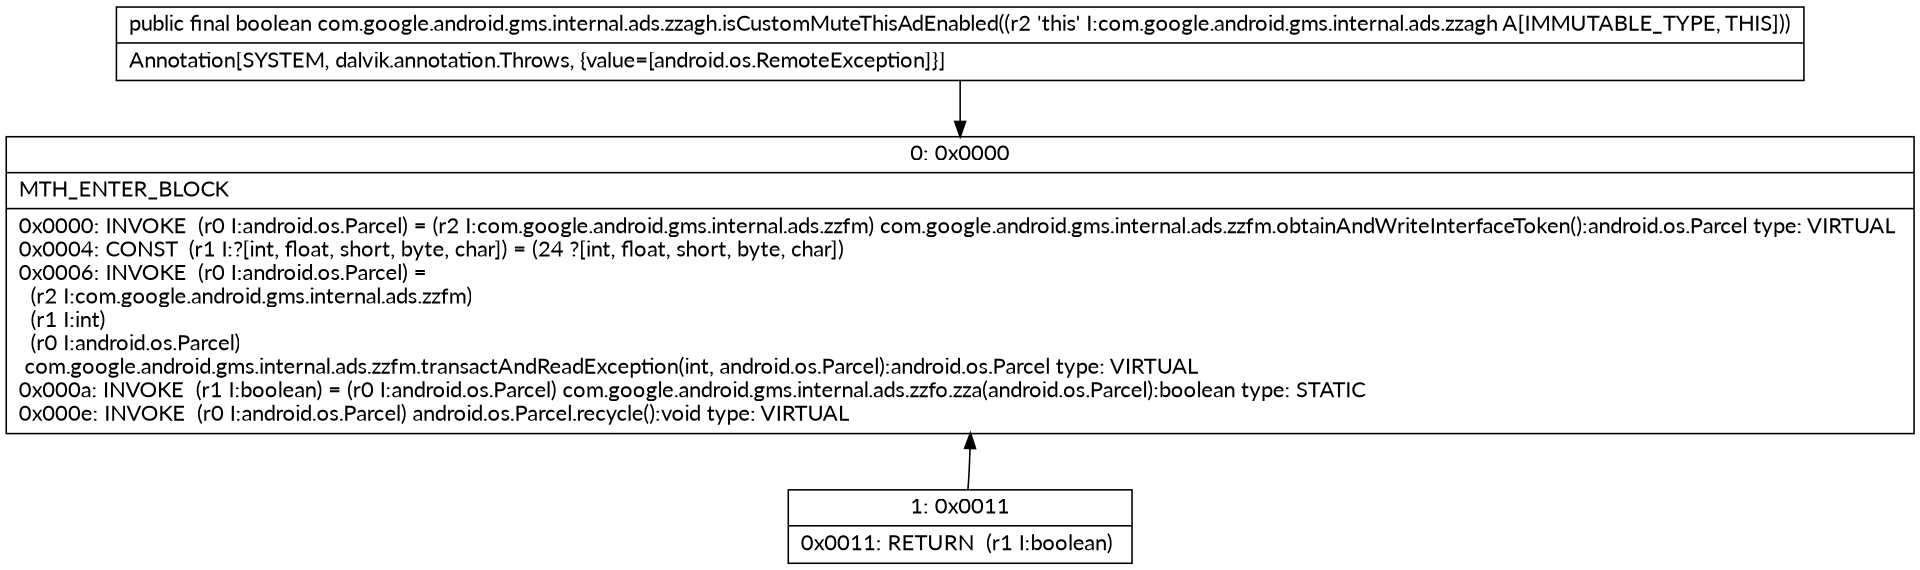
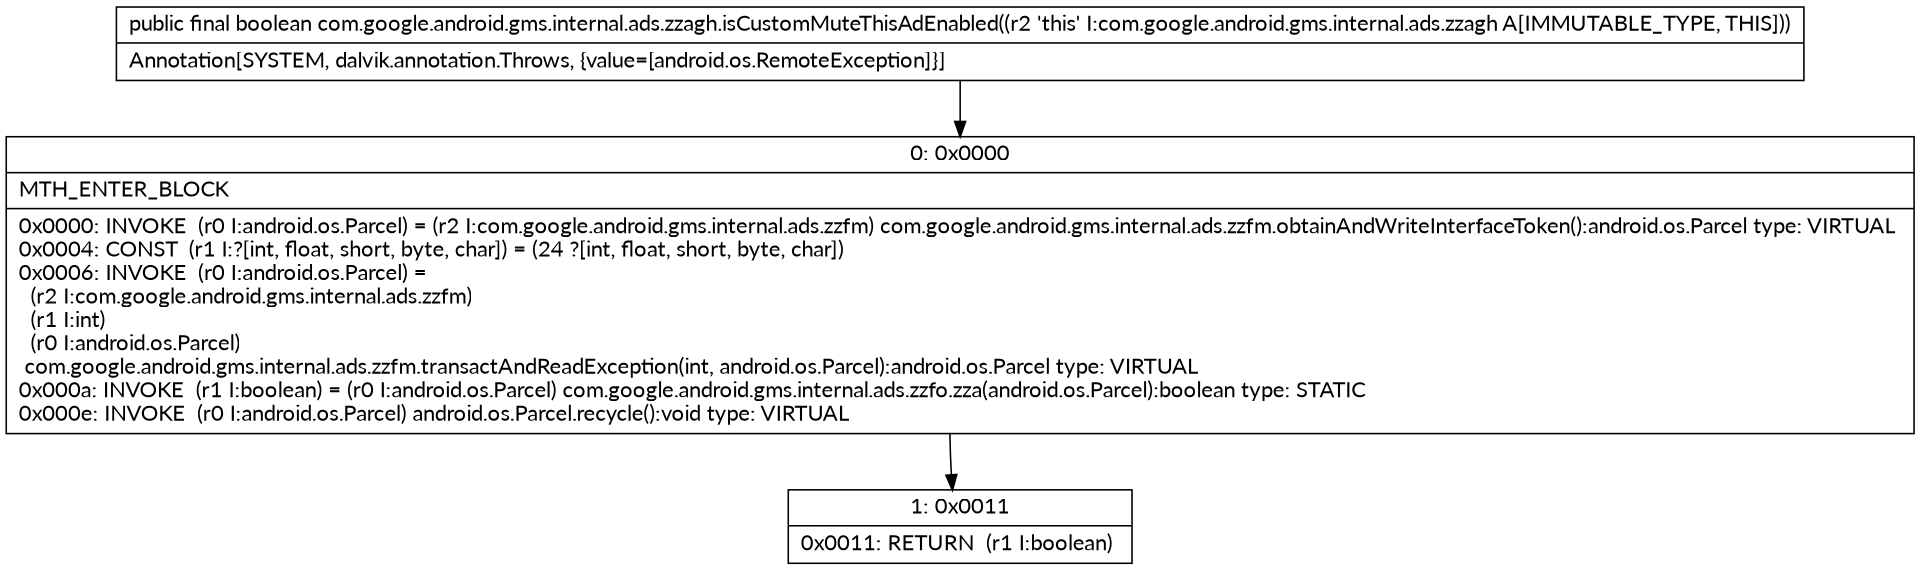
(969, 470) -> (950, 454)
